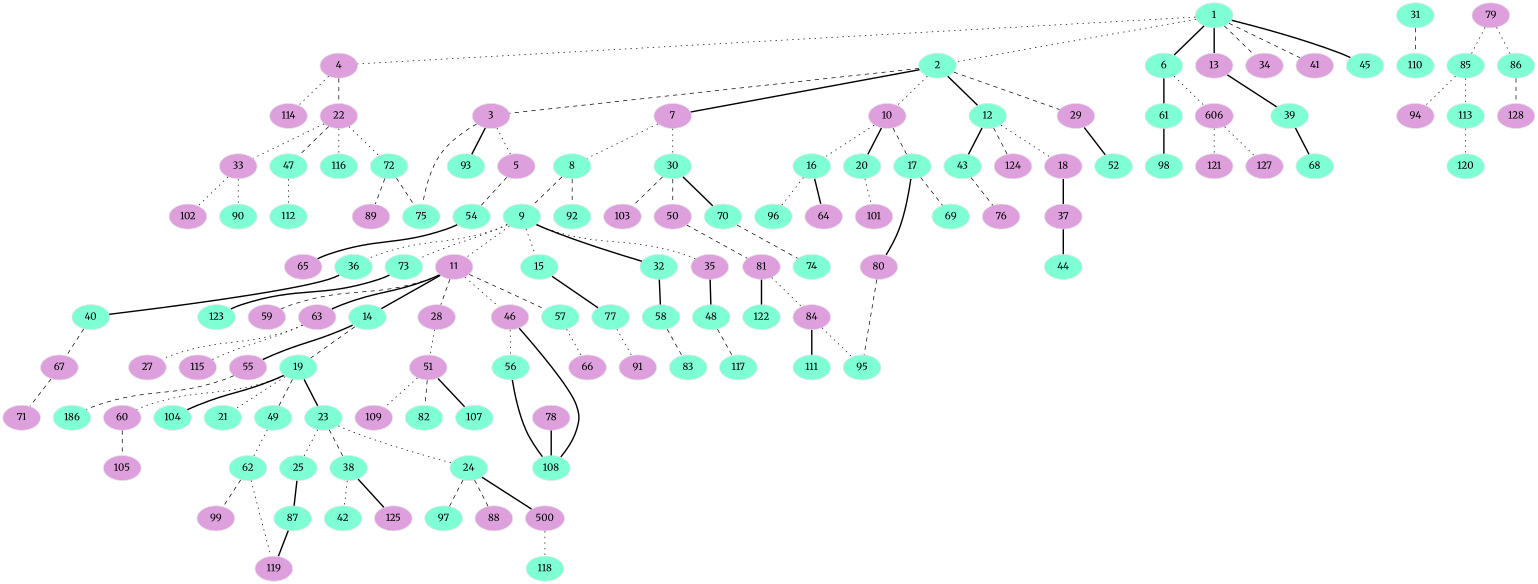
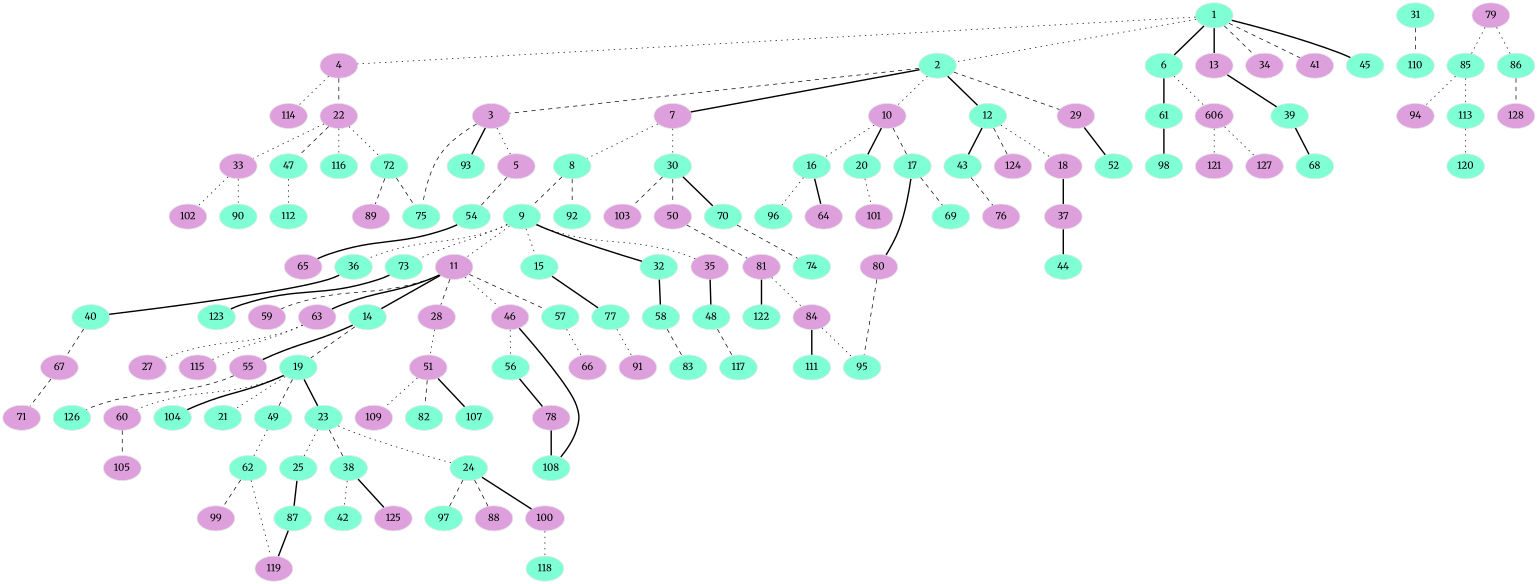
(72, 418) -> (72, 418)
(522, 420) -> (531, 393)
(545, 518) -> (545, 518)
